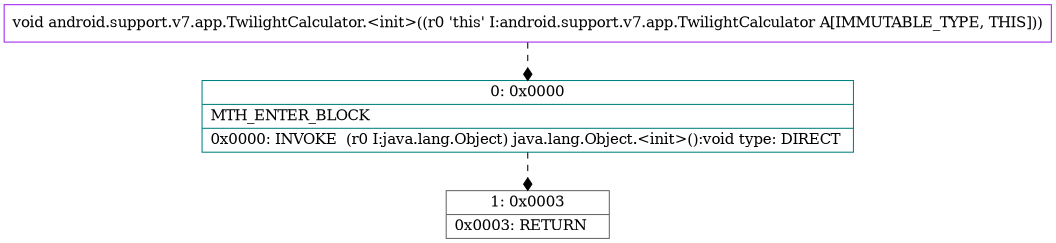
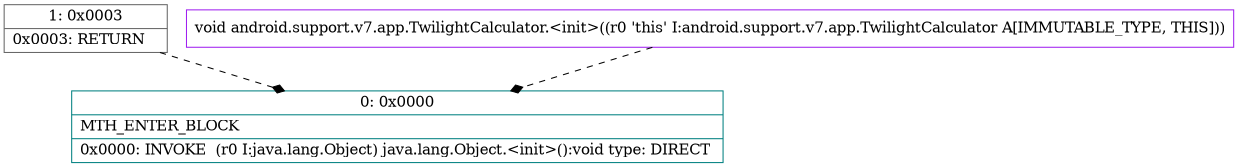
(528, 165) -> (216, 70)
